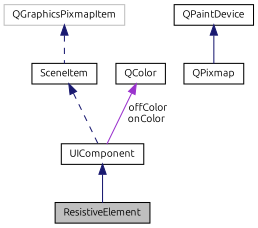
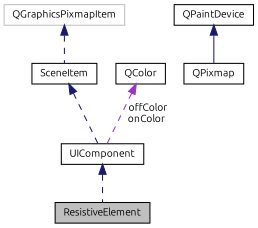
(119, 119) -> (119, 119)
(103, 189) -> (103, 189)
